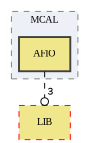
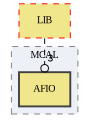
(45, 85) -> (45, 53)
